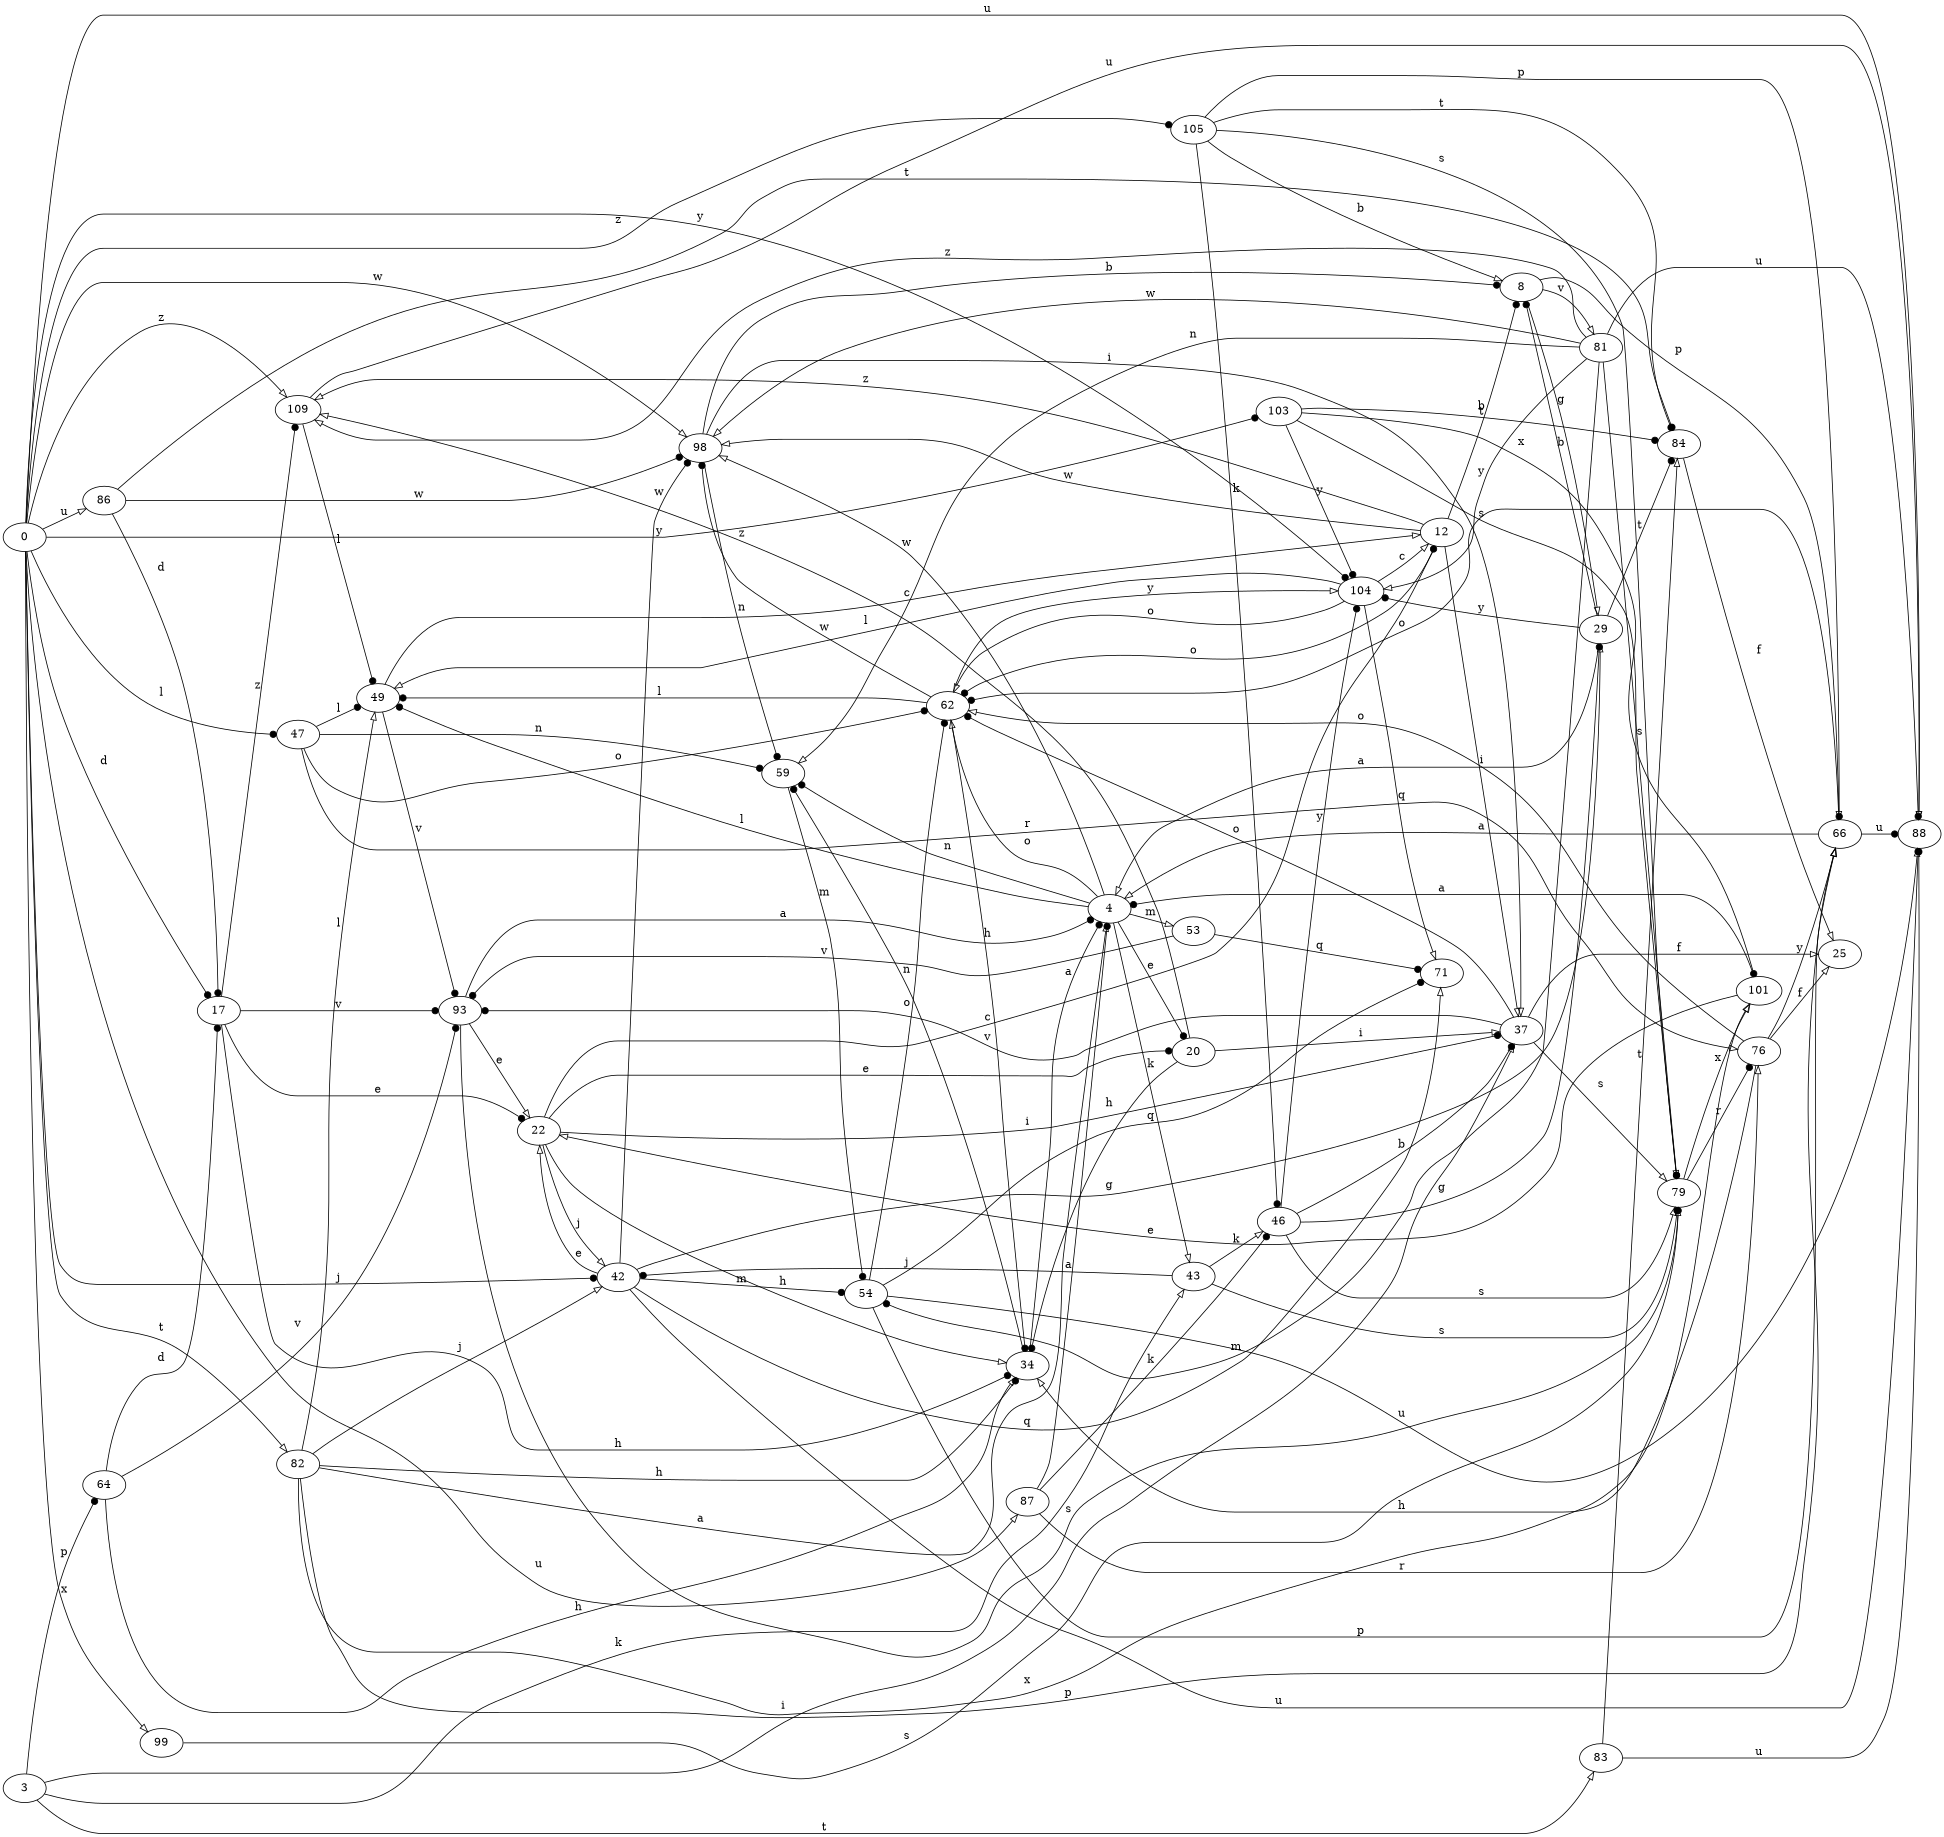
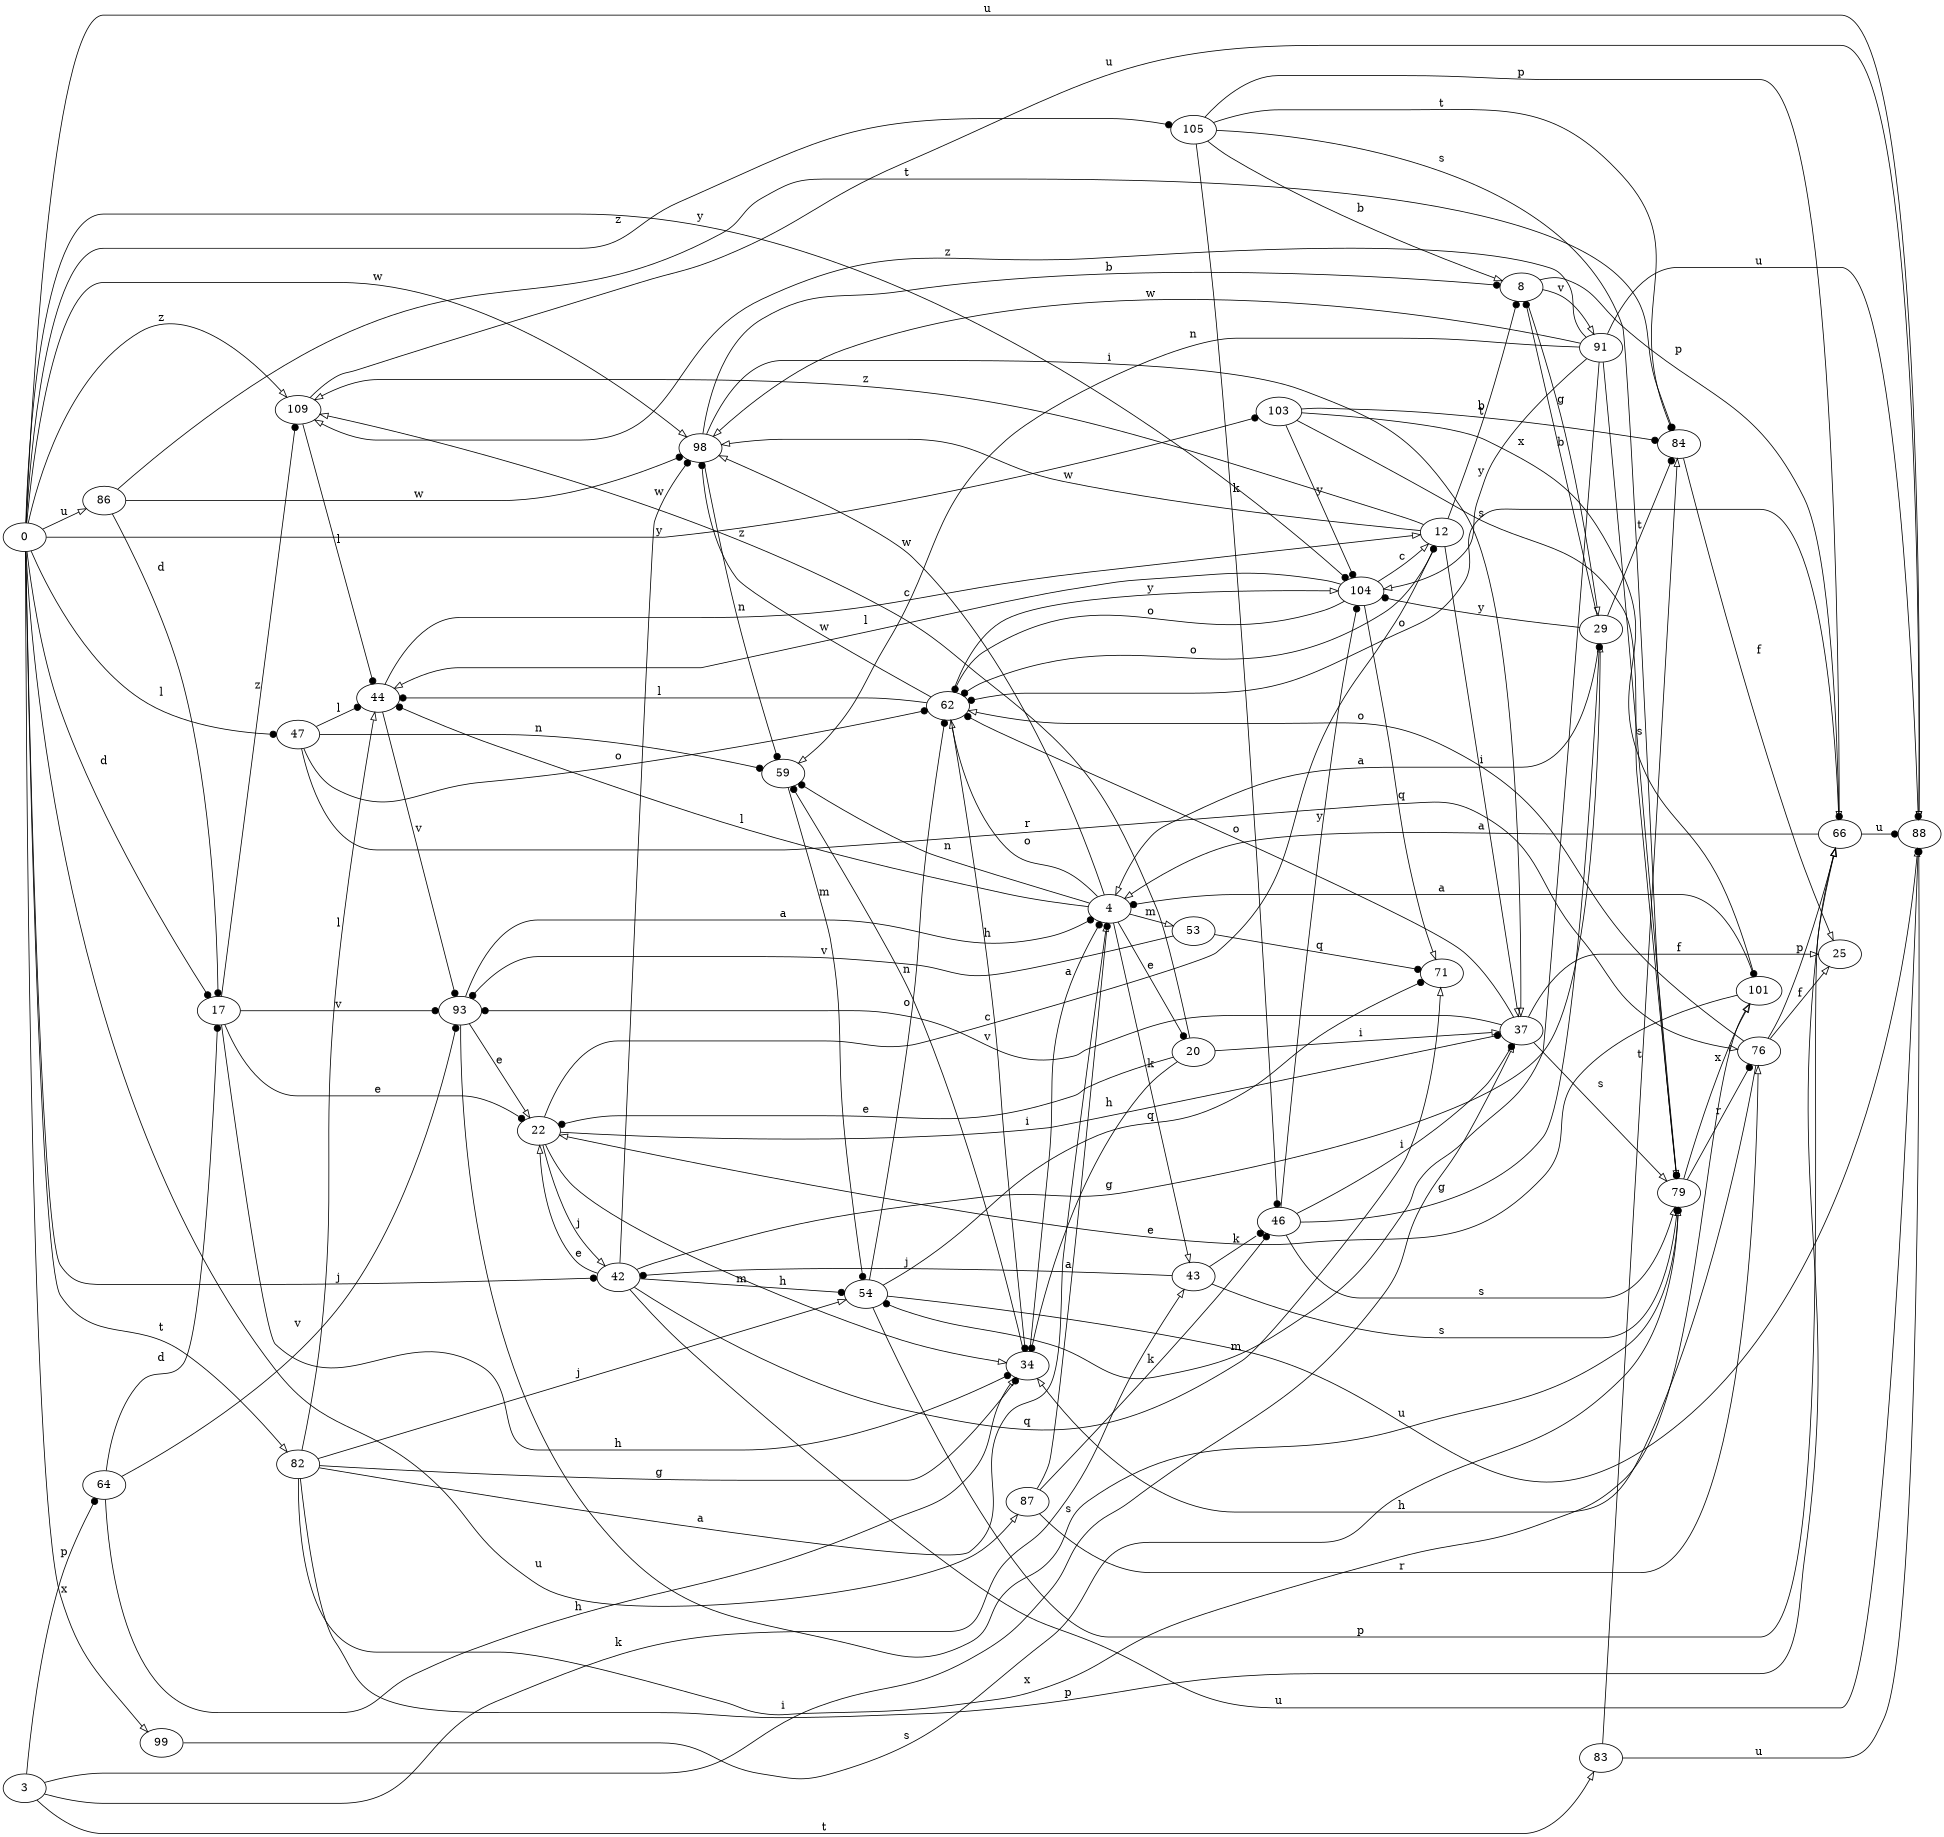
(1601, 348) -> (1601, 348)
(1140, 617) -> (1140, 617)
(378, 698) -> (378, 698)
(1800, 948) -> (1800, 948)
(852, 1075) -> (874, 1117)
(1402, 1145) -> (1402, 1145)
(1233, 1251) -> (1233, 1251)
(452, 1369) -> (578, 1380)
(659, 1473) -> (659, 1473)
